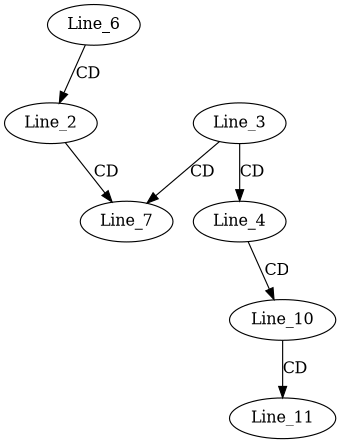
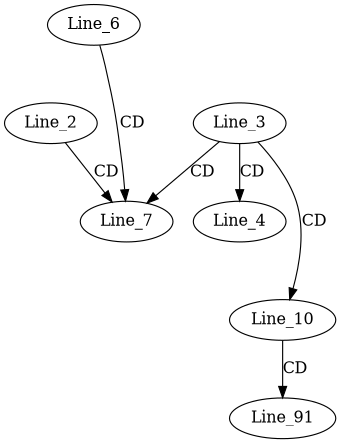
(75, 69) -> (116, 117)
(259, 265) -> (298, 210)
(283, 418) -> (283, 418)
